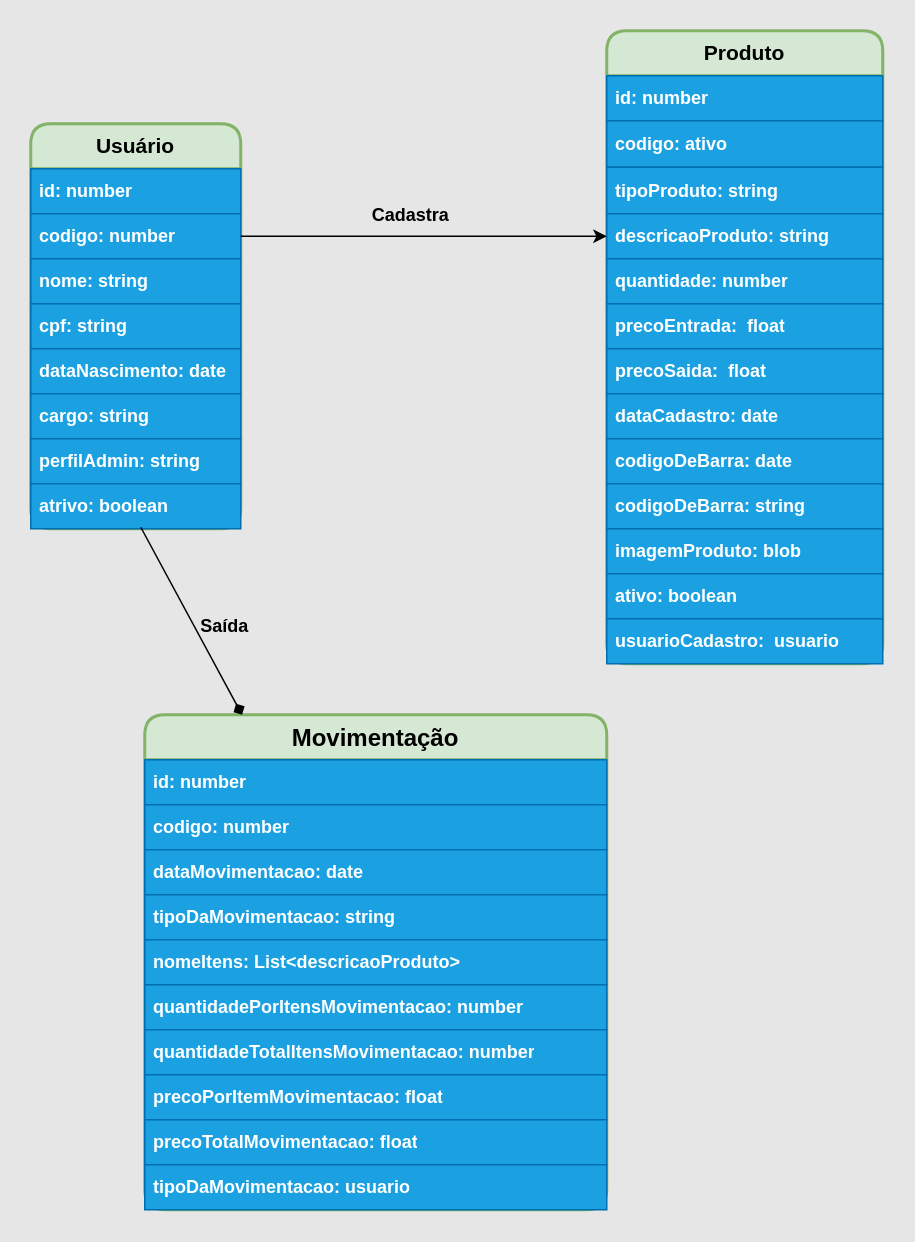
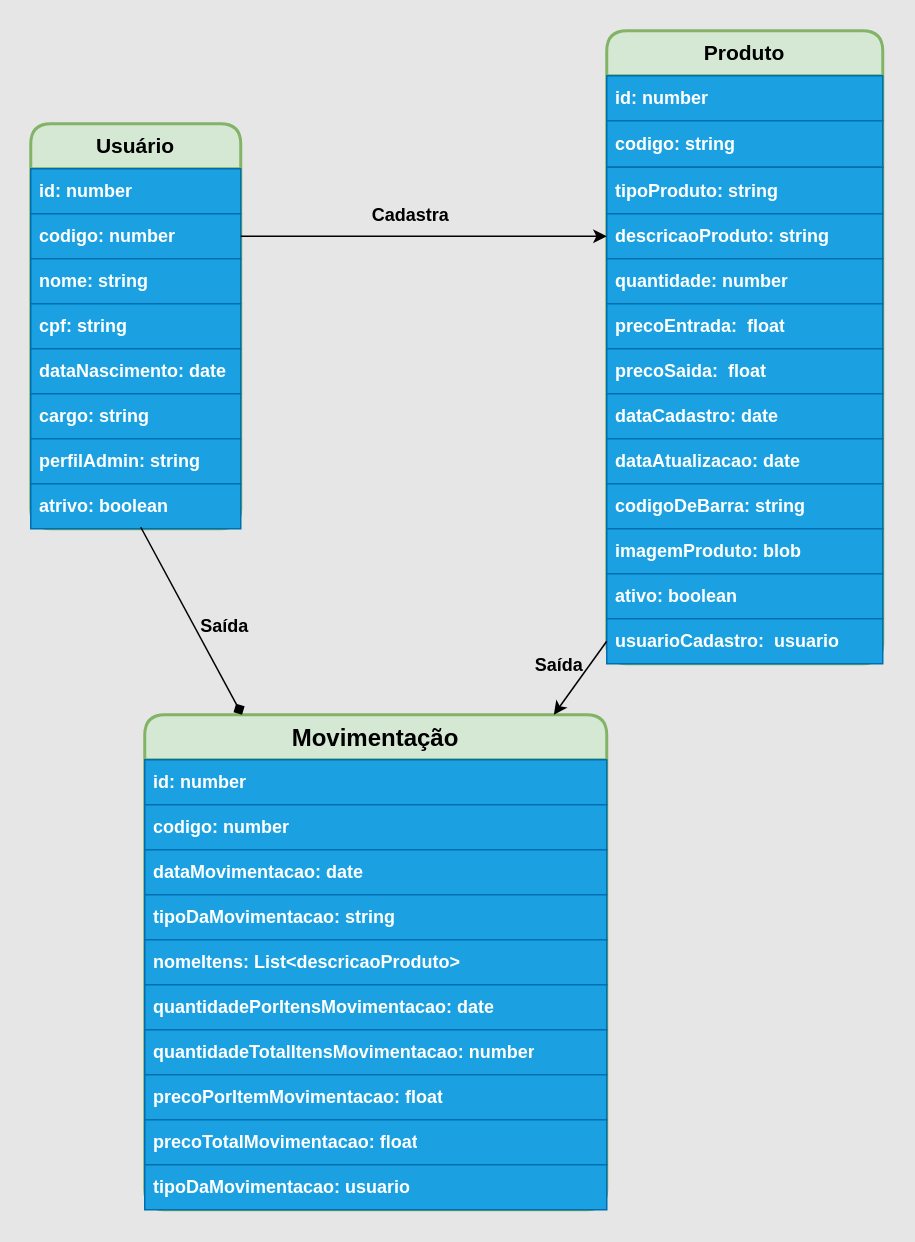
(672, 145) -> (677, 145)
(704, 461) -> (712, 461)
none -> (582, 676)
(336, 1007) -> (326, 1007)
